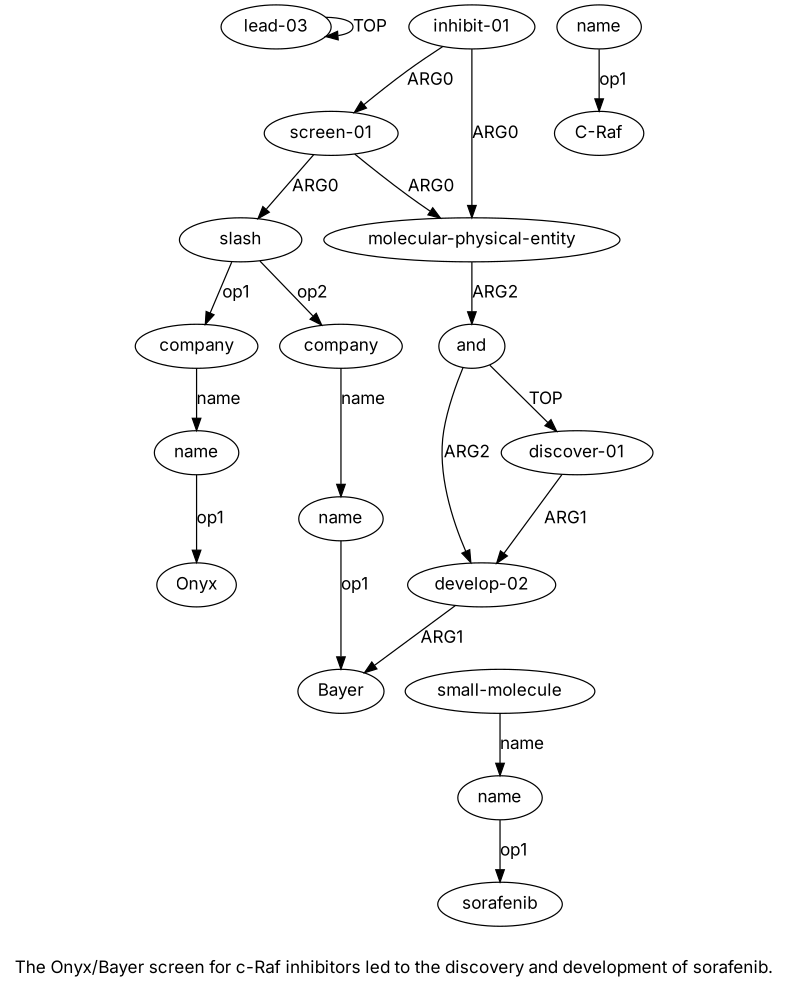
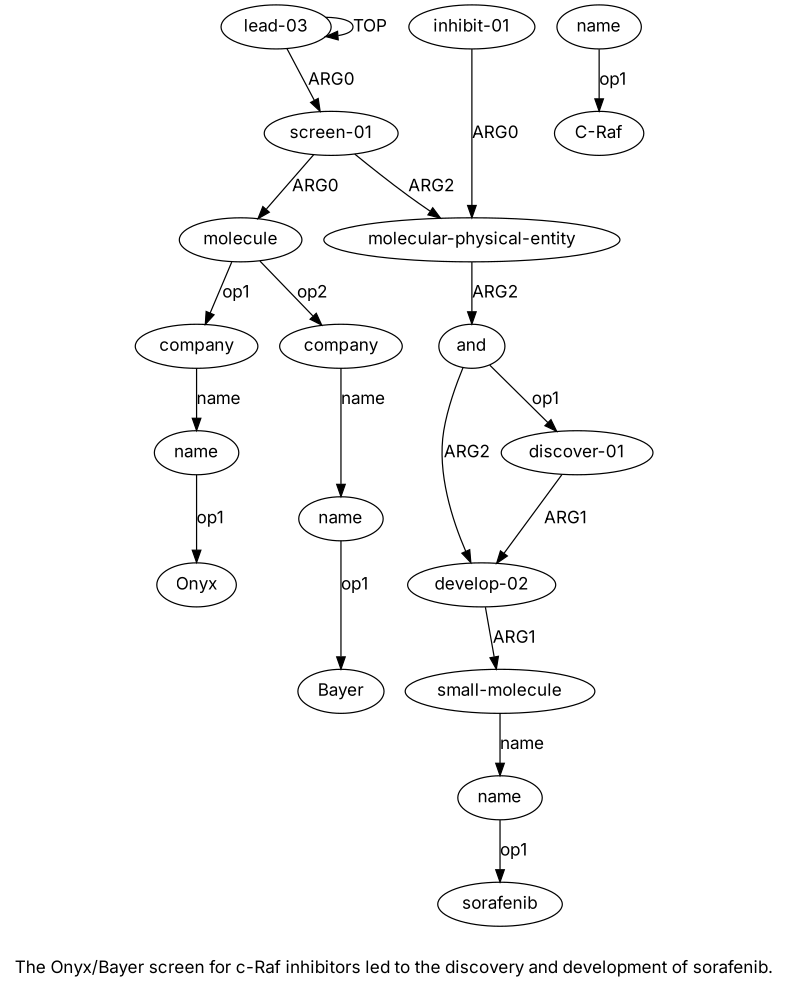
(402, 74) -> (301, 74)
(432, 187) -> (432, 187)
(241, 240) -> (241, 240)
(546, 400) -> (546, 400)
(415, 635) -> (490, 632)
